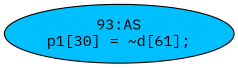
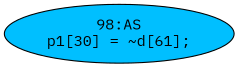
(119, 34) -> (119, 34)
